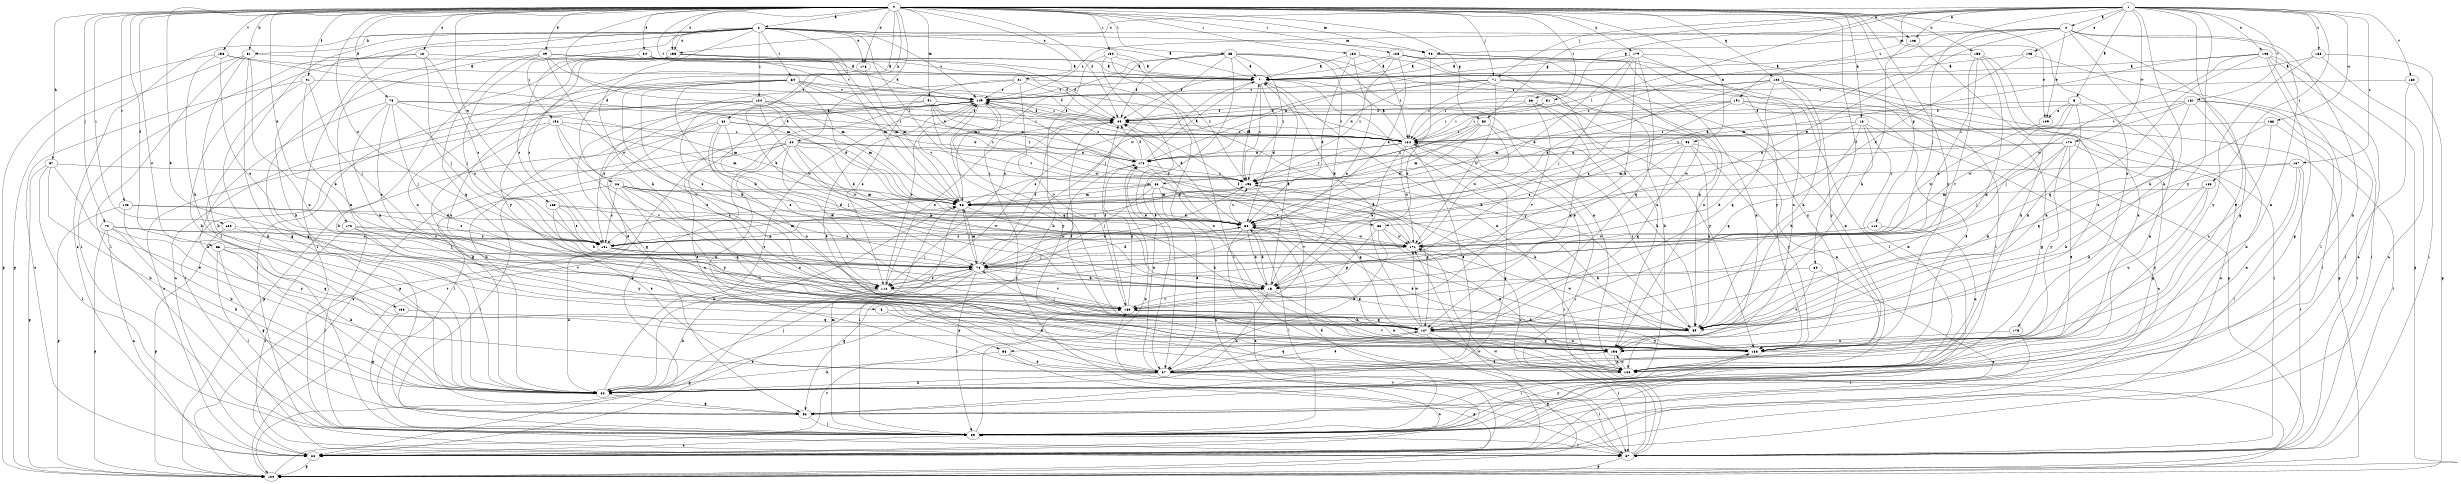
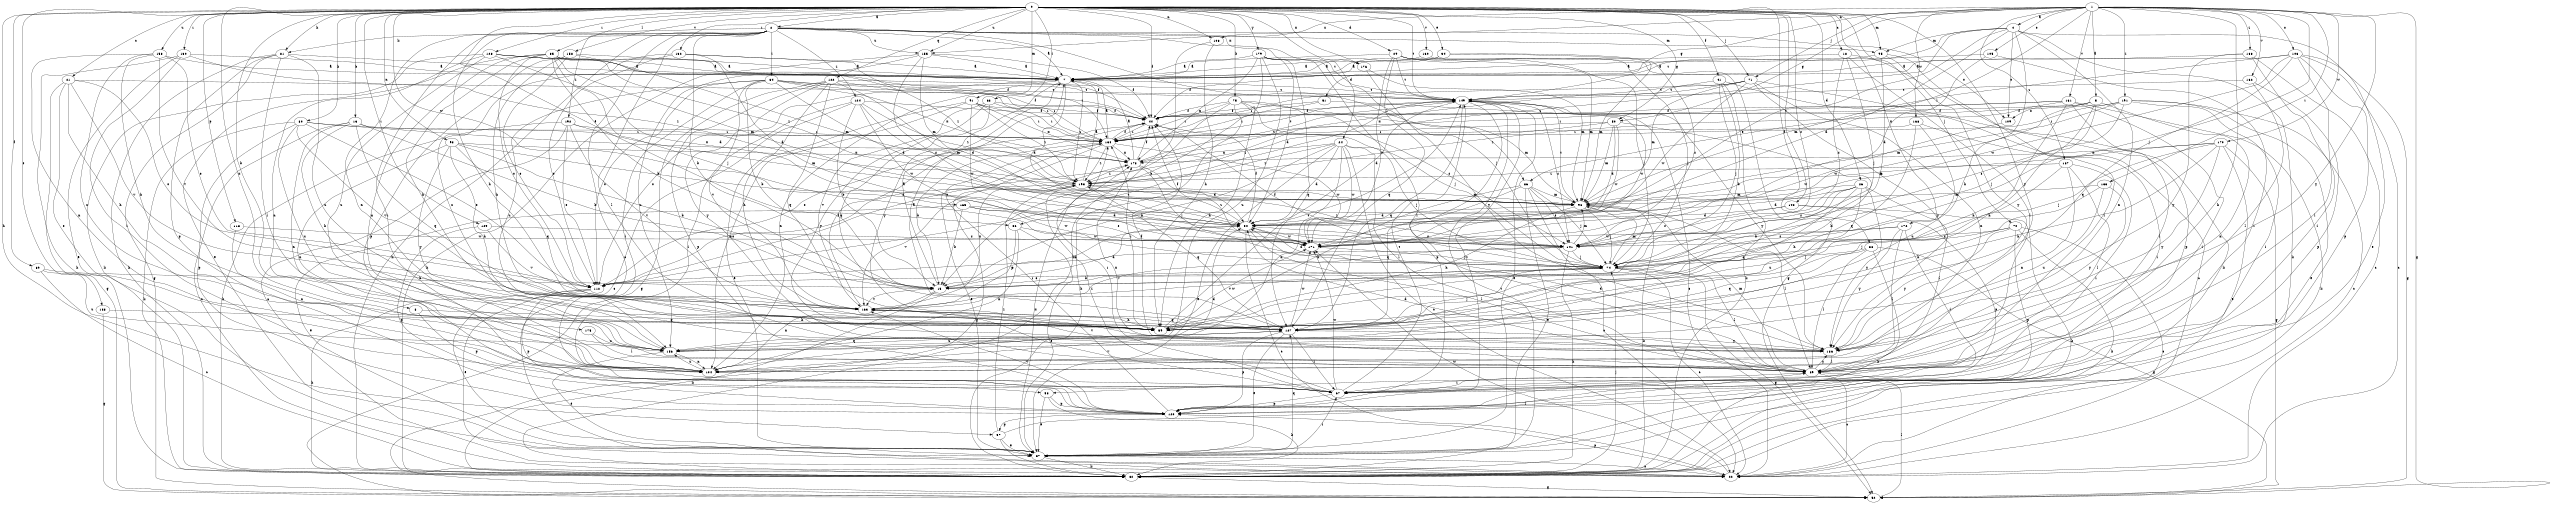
none -> (1426, 54)
(1133, 142) -> (1653, 142)
(29, 428) -> (1072, 415)
